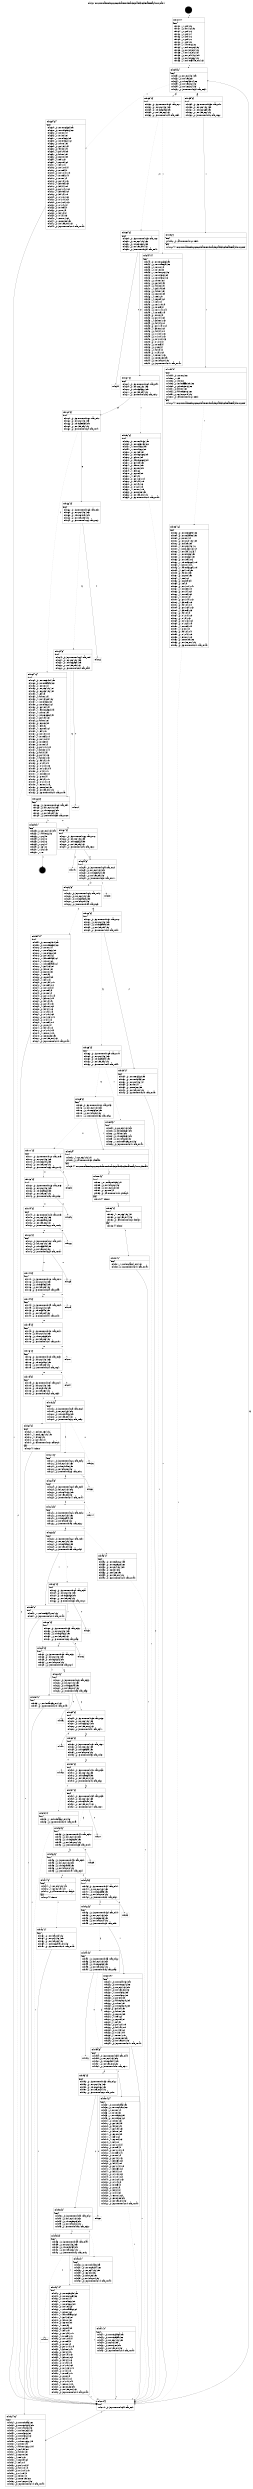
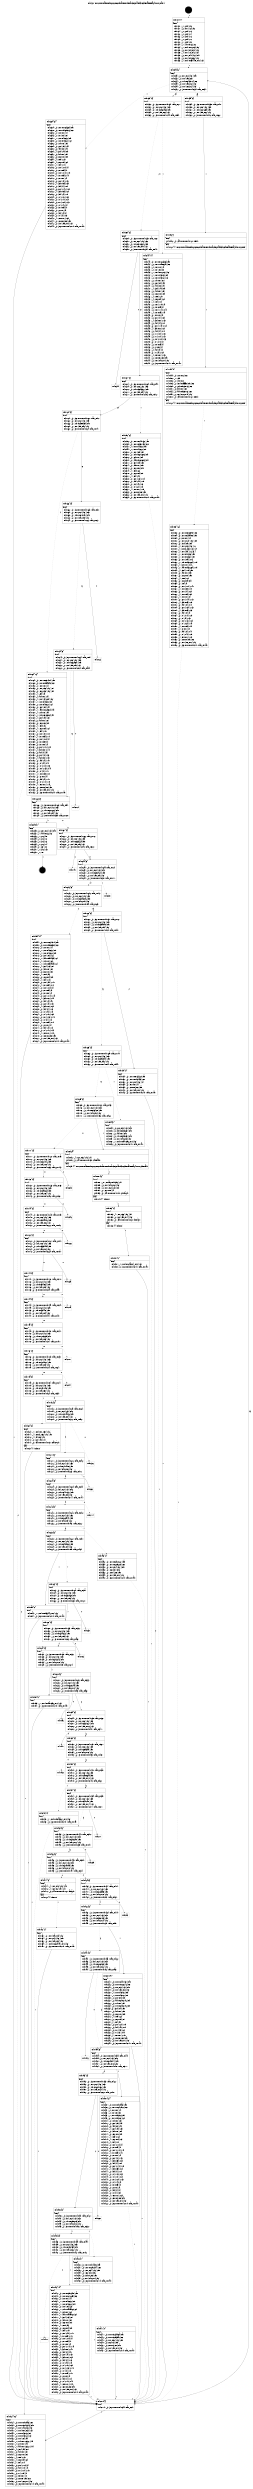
(63, 1670) -> none
